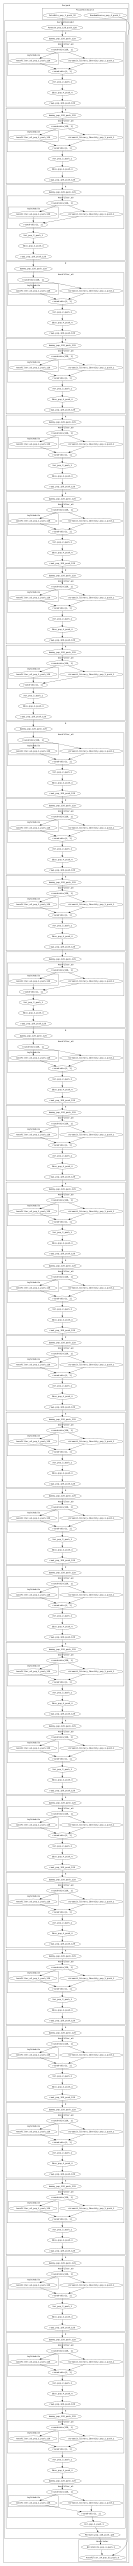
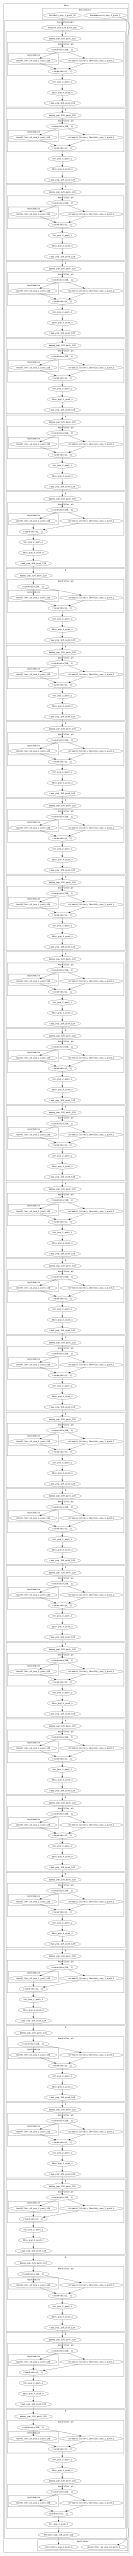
(66, 5) -> (66, 5)
(85, 10) -> (85, 10)
(102, 2552) -> none
